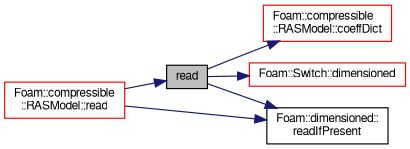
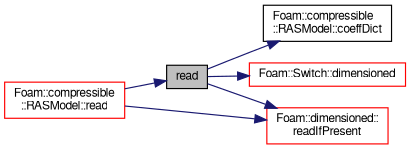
(327, 23) -> (327, 23)
(327, 126) -> (327, 126)
